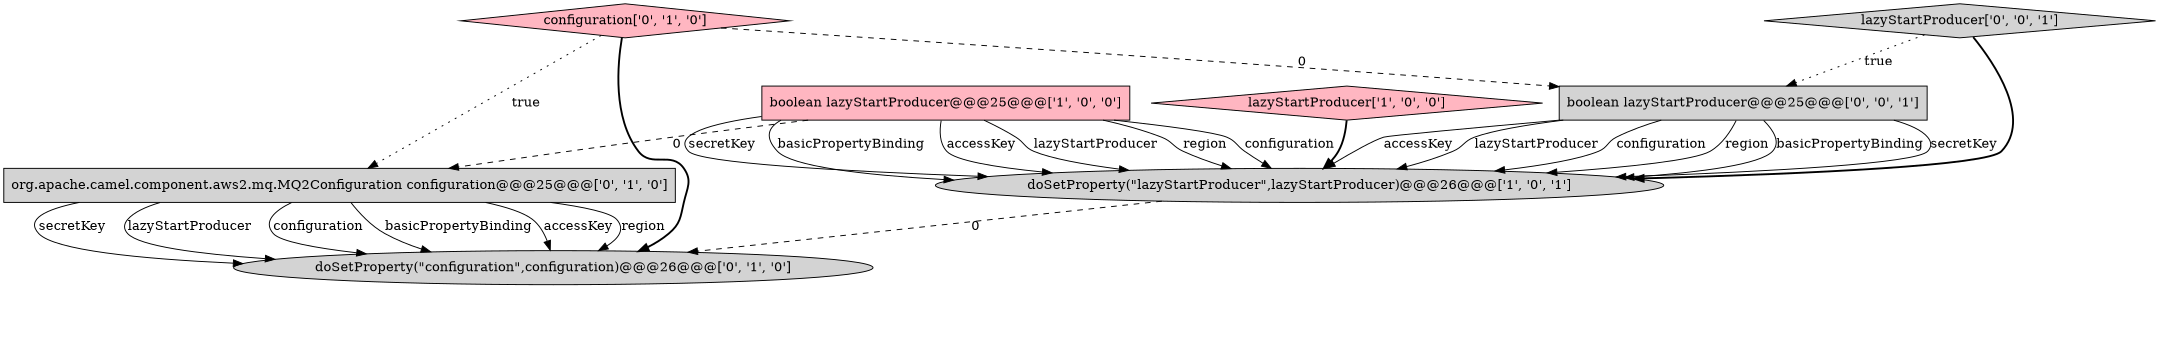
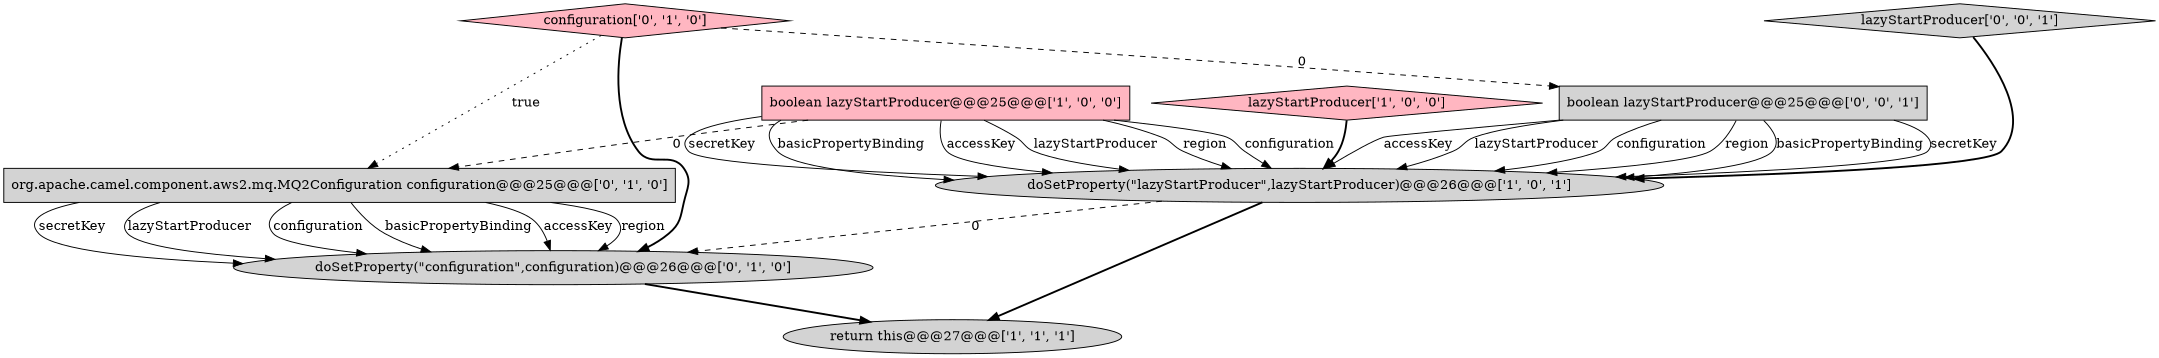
(1860, 59) -> none
none -> (952, 337)
